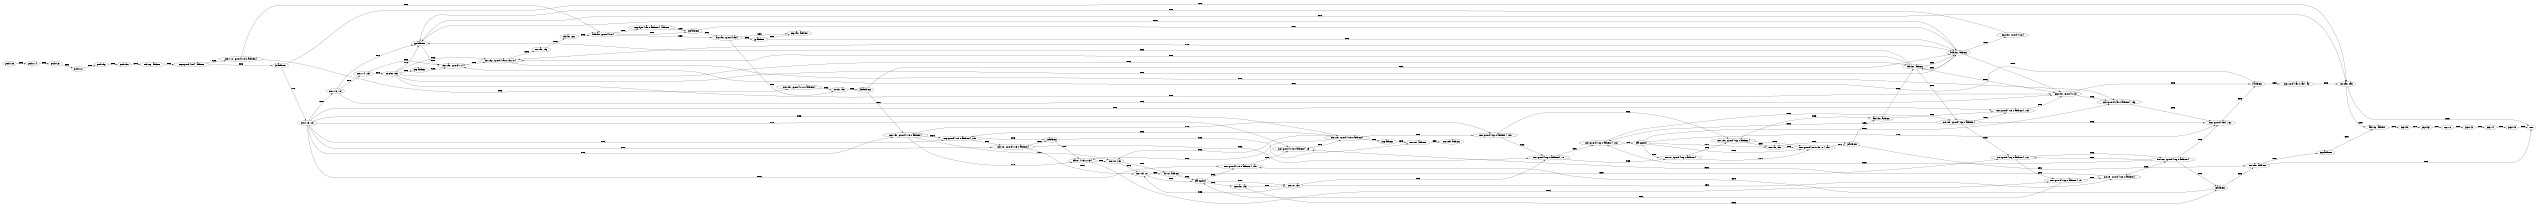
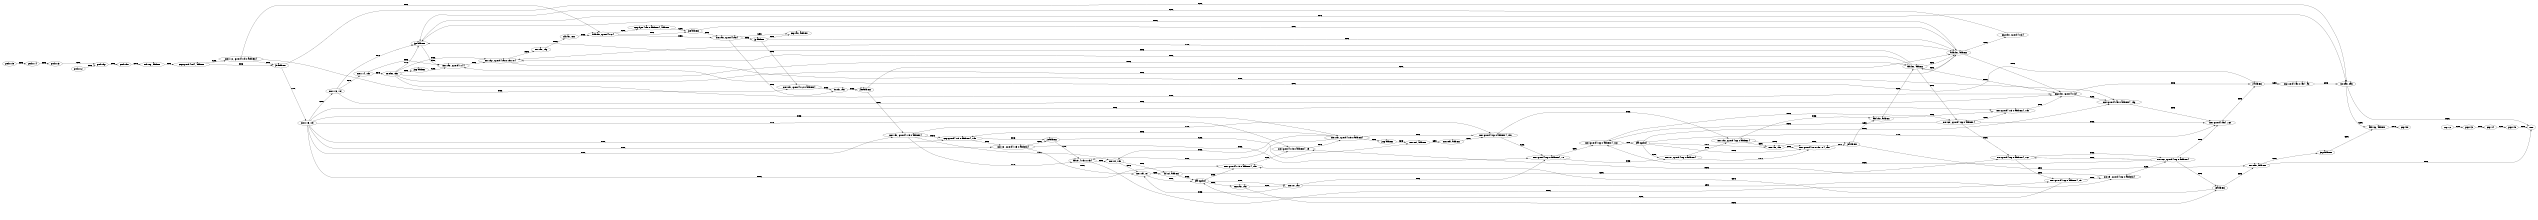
none -> (262, 63)
none -> (779, 63)
(66, 66) -> (78, 63)
(2426, 127) -> none
none -> (1472, 139)
